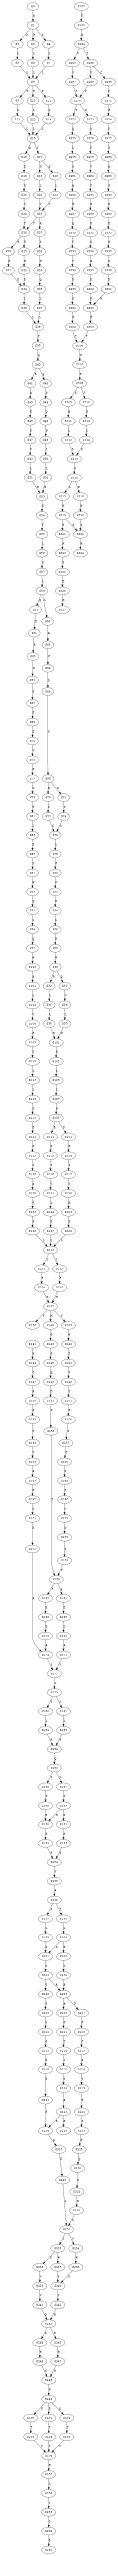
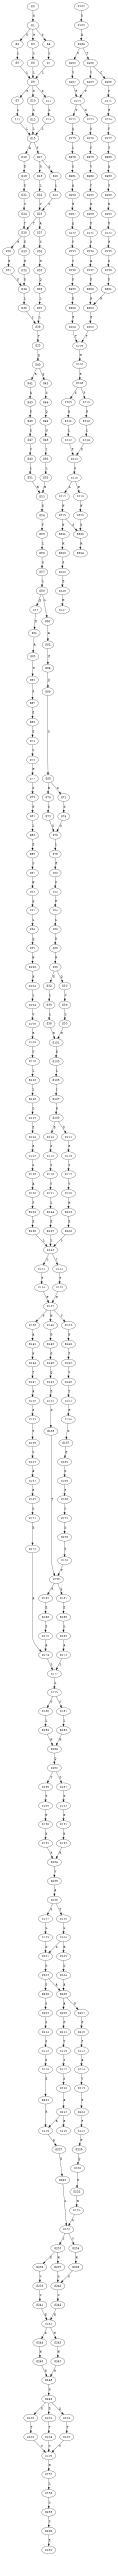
none -> (32, 1334)
(55, 1814) -> none
